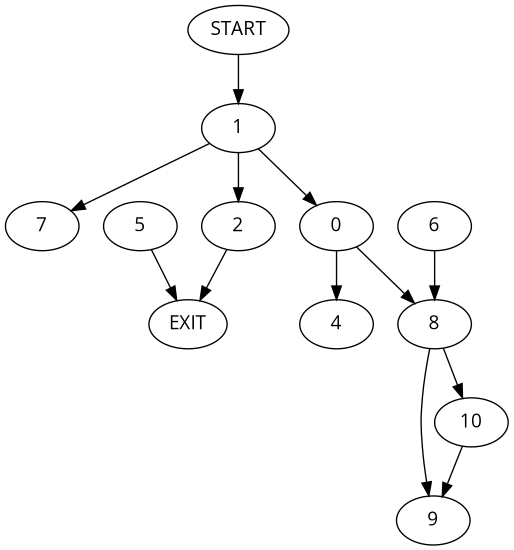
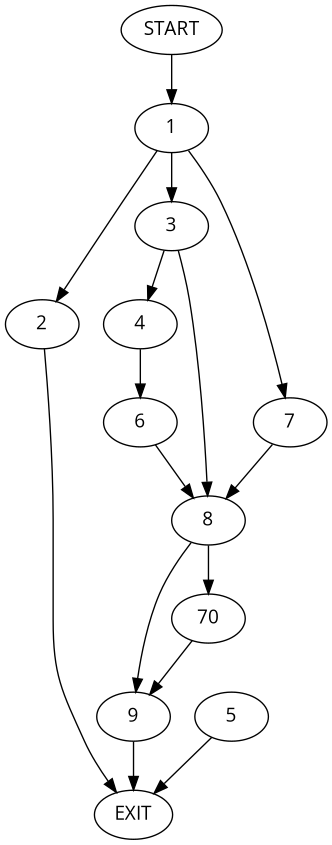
(337, 226) -> (172, 226)
none -> (140, 367)
(471, 422) -> (208, 619)
none -> (254, 466)
none -> (134, 759)
